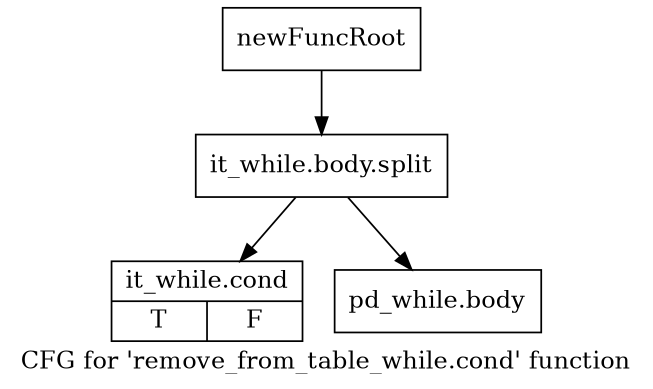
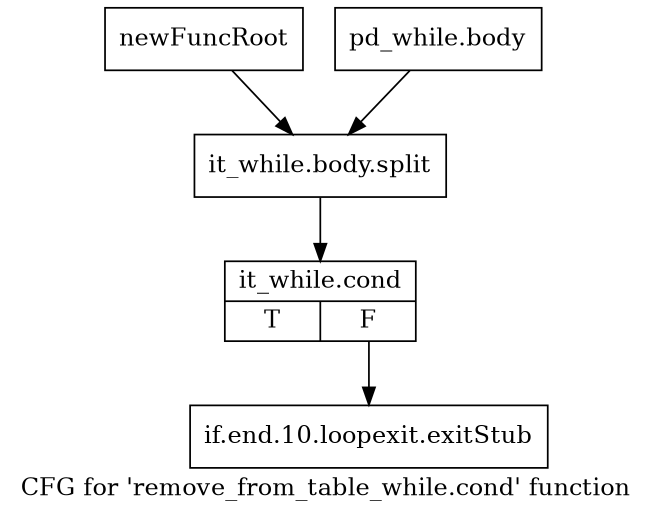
(374, 227) -> (385, 96)
none -> (369, 437)
